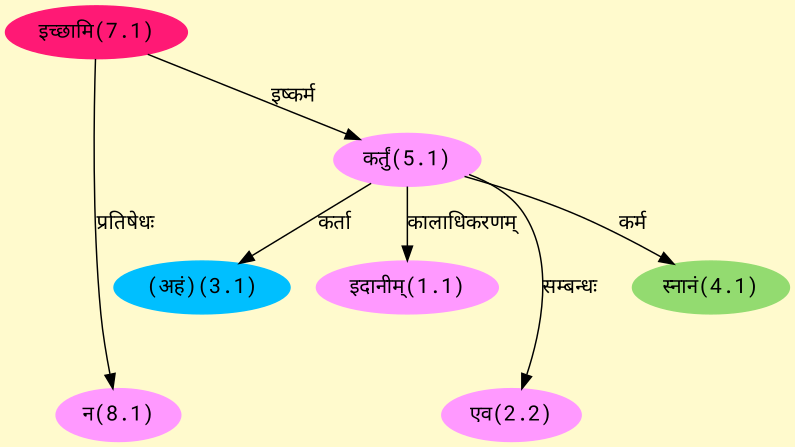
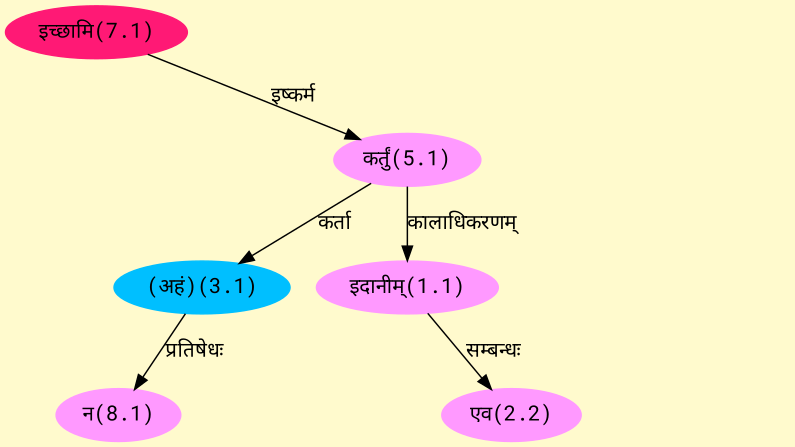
(95, 217) -> (164, 345)
(540, 259) -> (455, 346)
(711, 287) -> none
